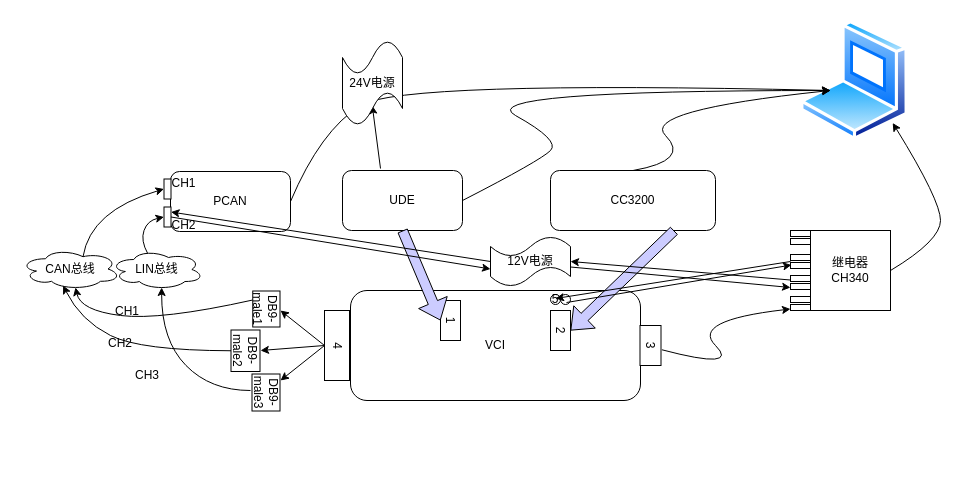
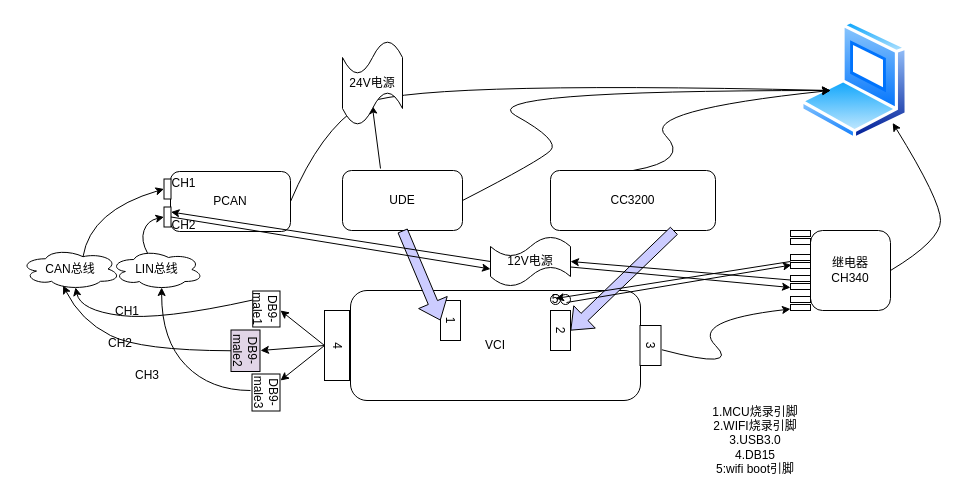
(851, 271) -> (851, 271)
(246, 351) -> (246, 351)
none -> (756, 441)
